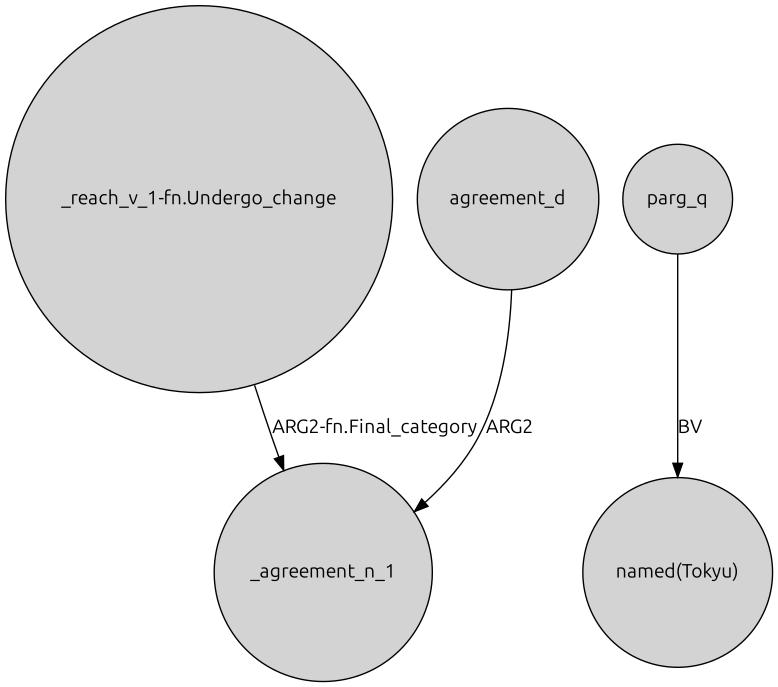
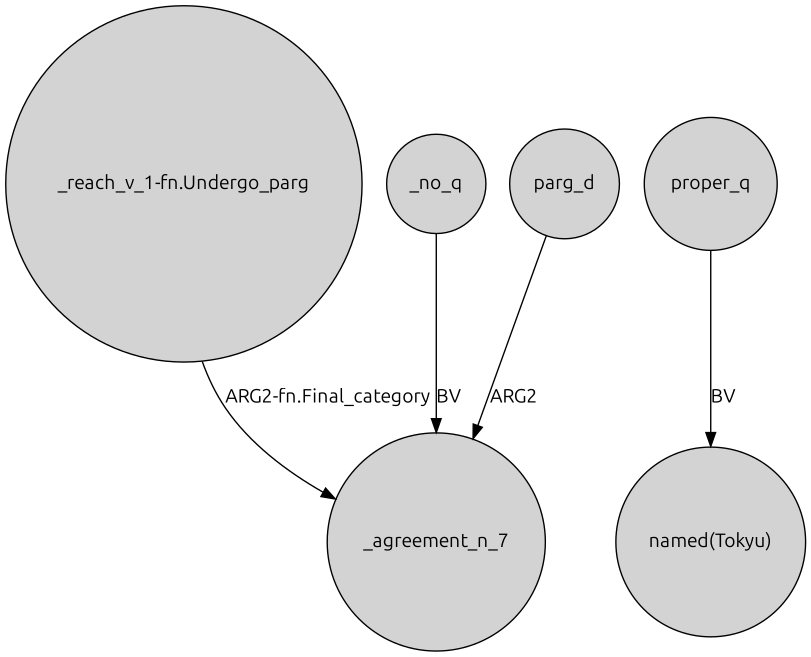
none -> (436, 184)
(199, 199) -> (184, 184)
(508, 199) -> (565, 184)
(678, 199) -> (711, 184)
(323, 572) -> (436, 542)
